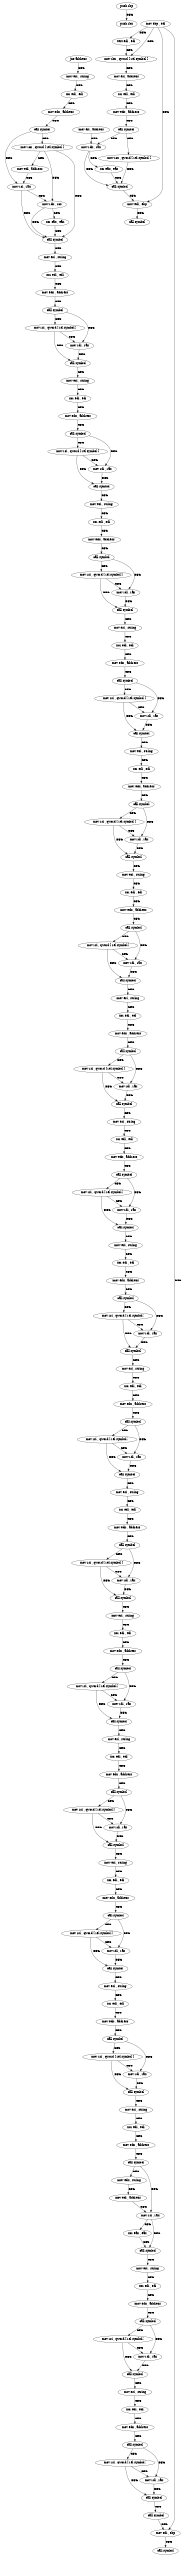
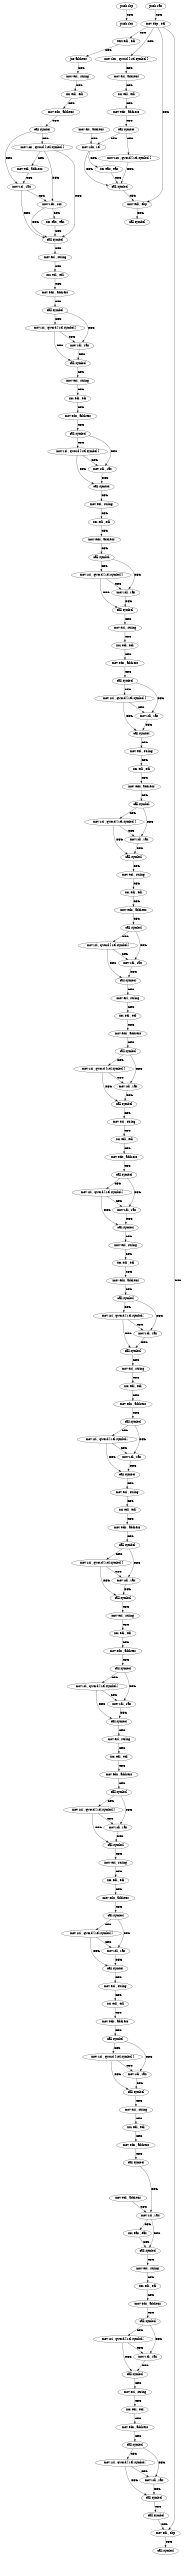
none -> (156, 6)
(130, 15) -> (130, 15)
(143, 33) -> (143, 33)
(126, 49) -> (103, 50)
(91, 147) -> (91, 147)
(129, 2180) -> none
